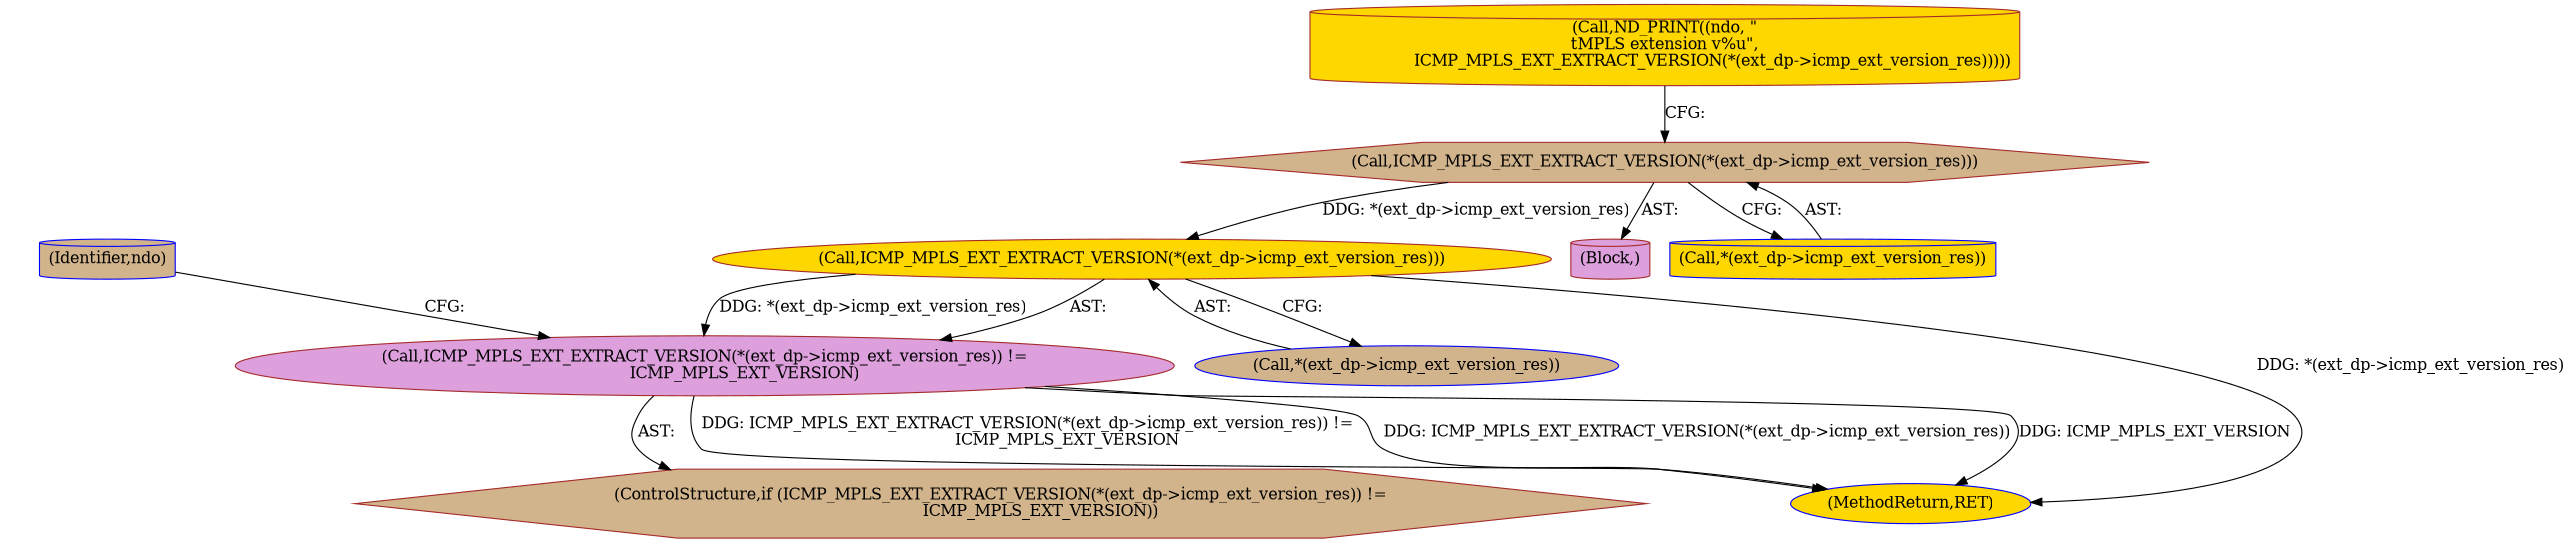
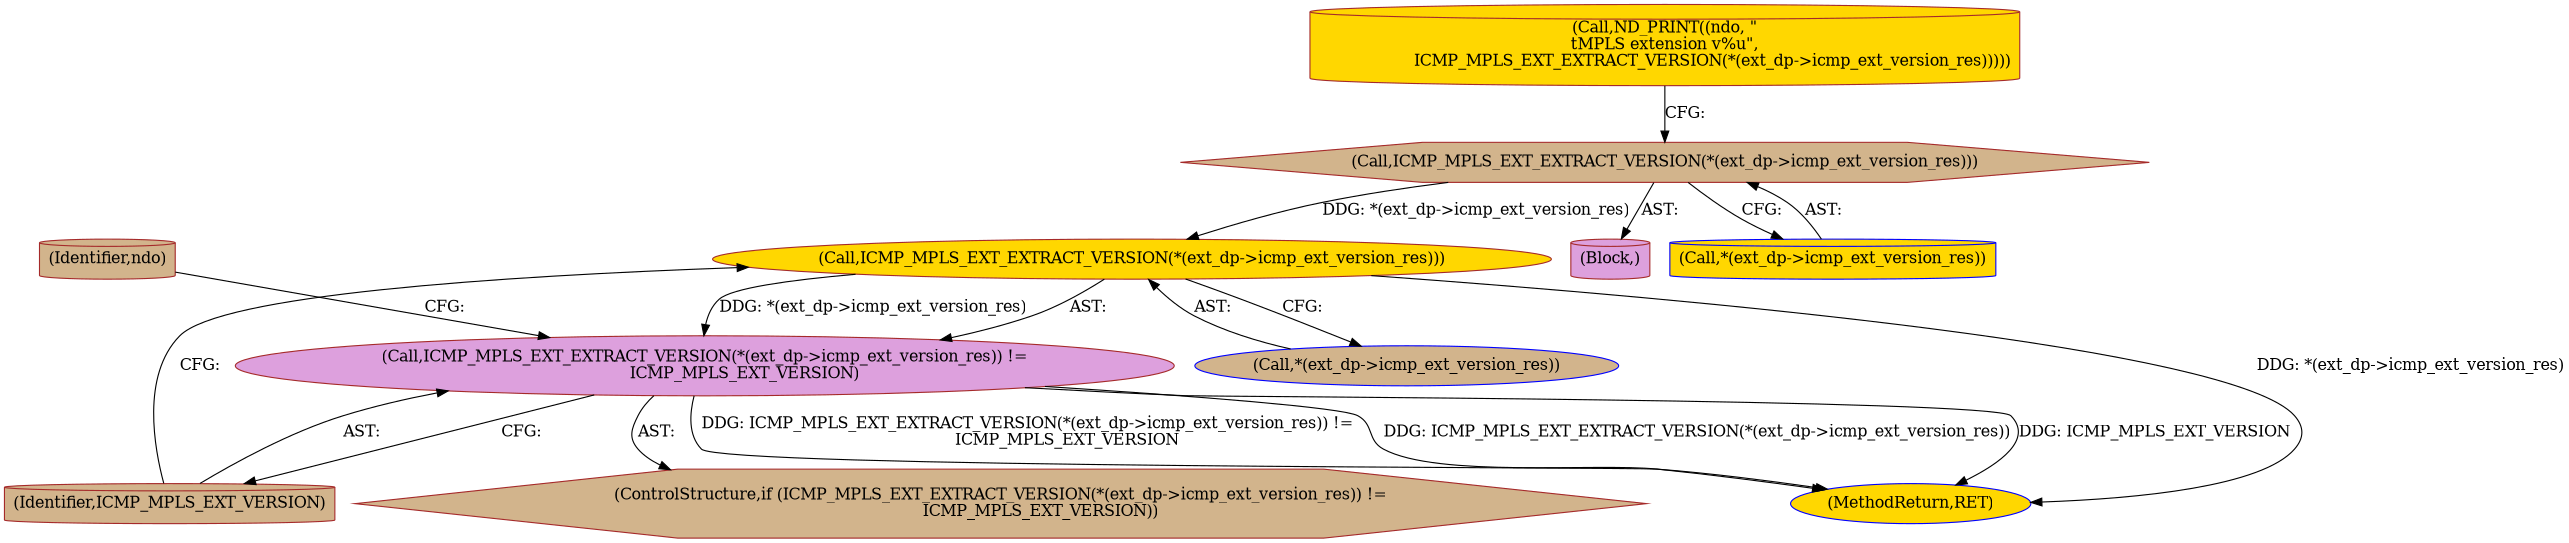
(107, 259) -> (107, 259)
none -> (170, 504)
